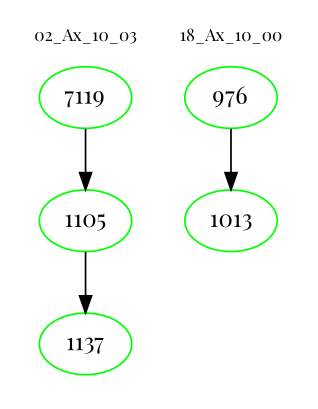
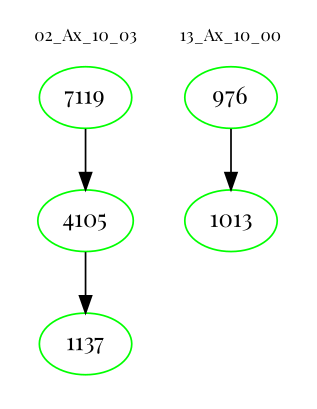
(232, 37) -> (231, 37)
(86, 221) -> (86, 221)
